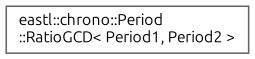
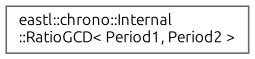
(127, 30) -> (127, 30)
